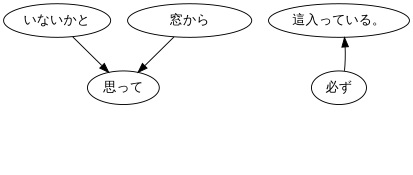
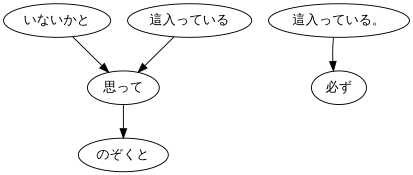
(190, 21) -> (190, 21)
(345, 59) -> (333, 50)
none -> (123, 155)
